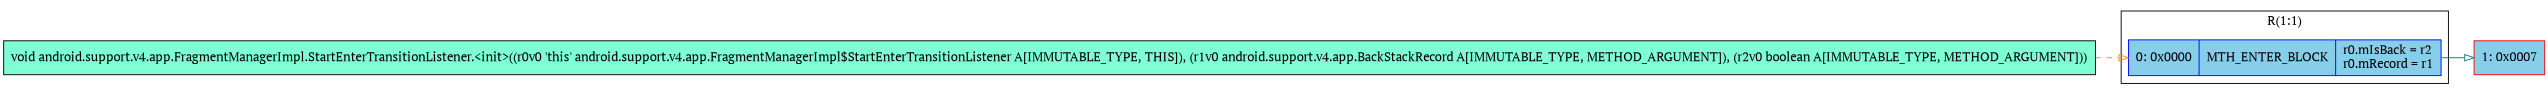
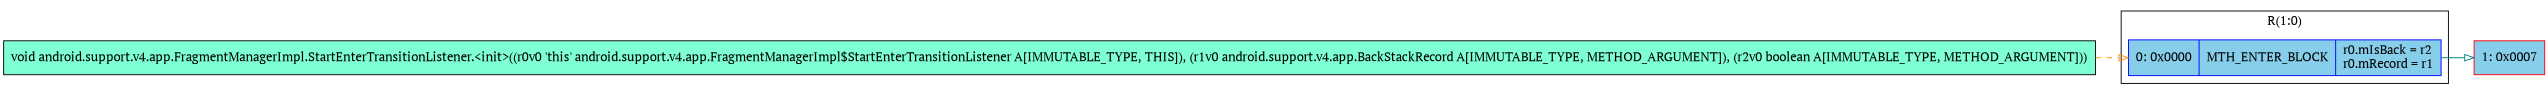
(2285, 22) -> (2285, 22)
